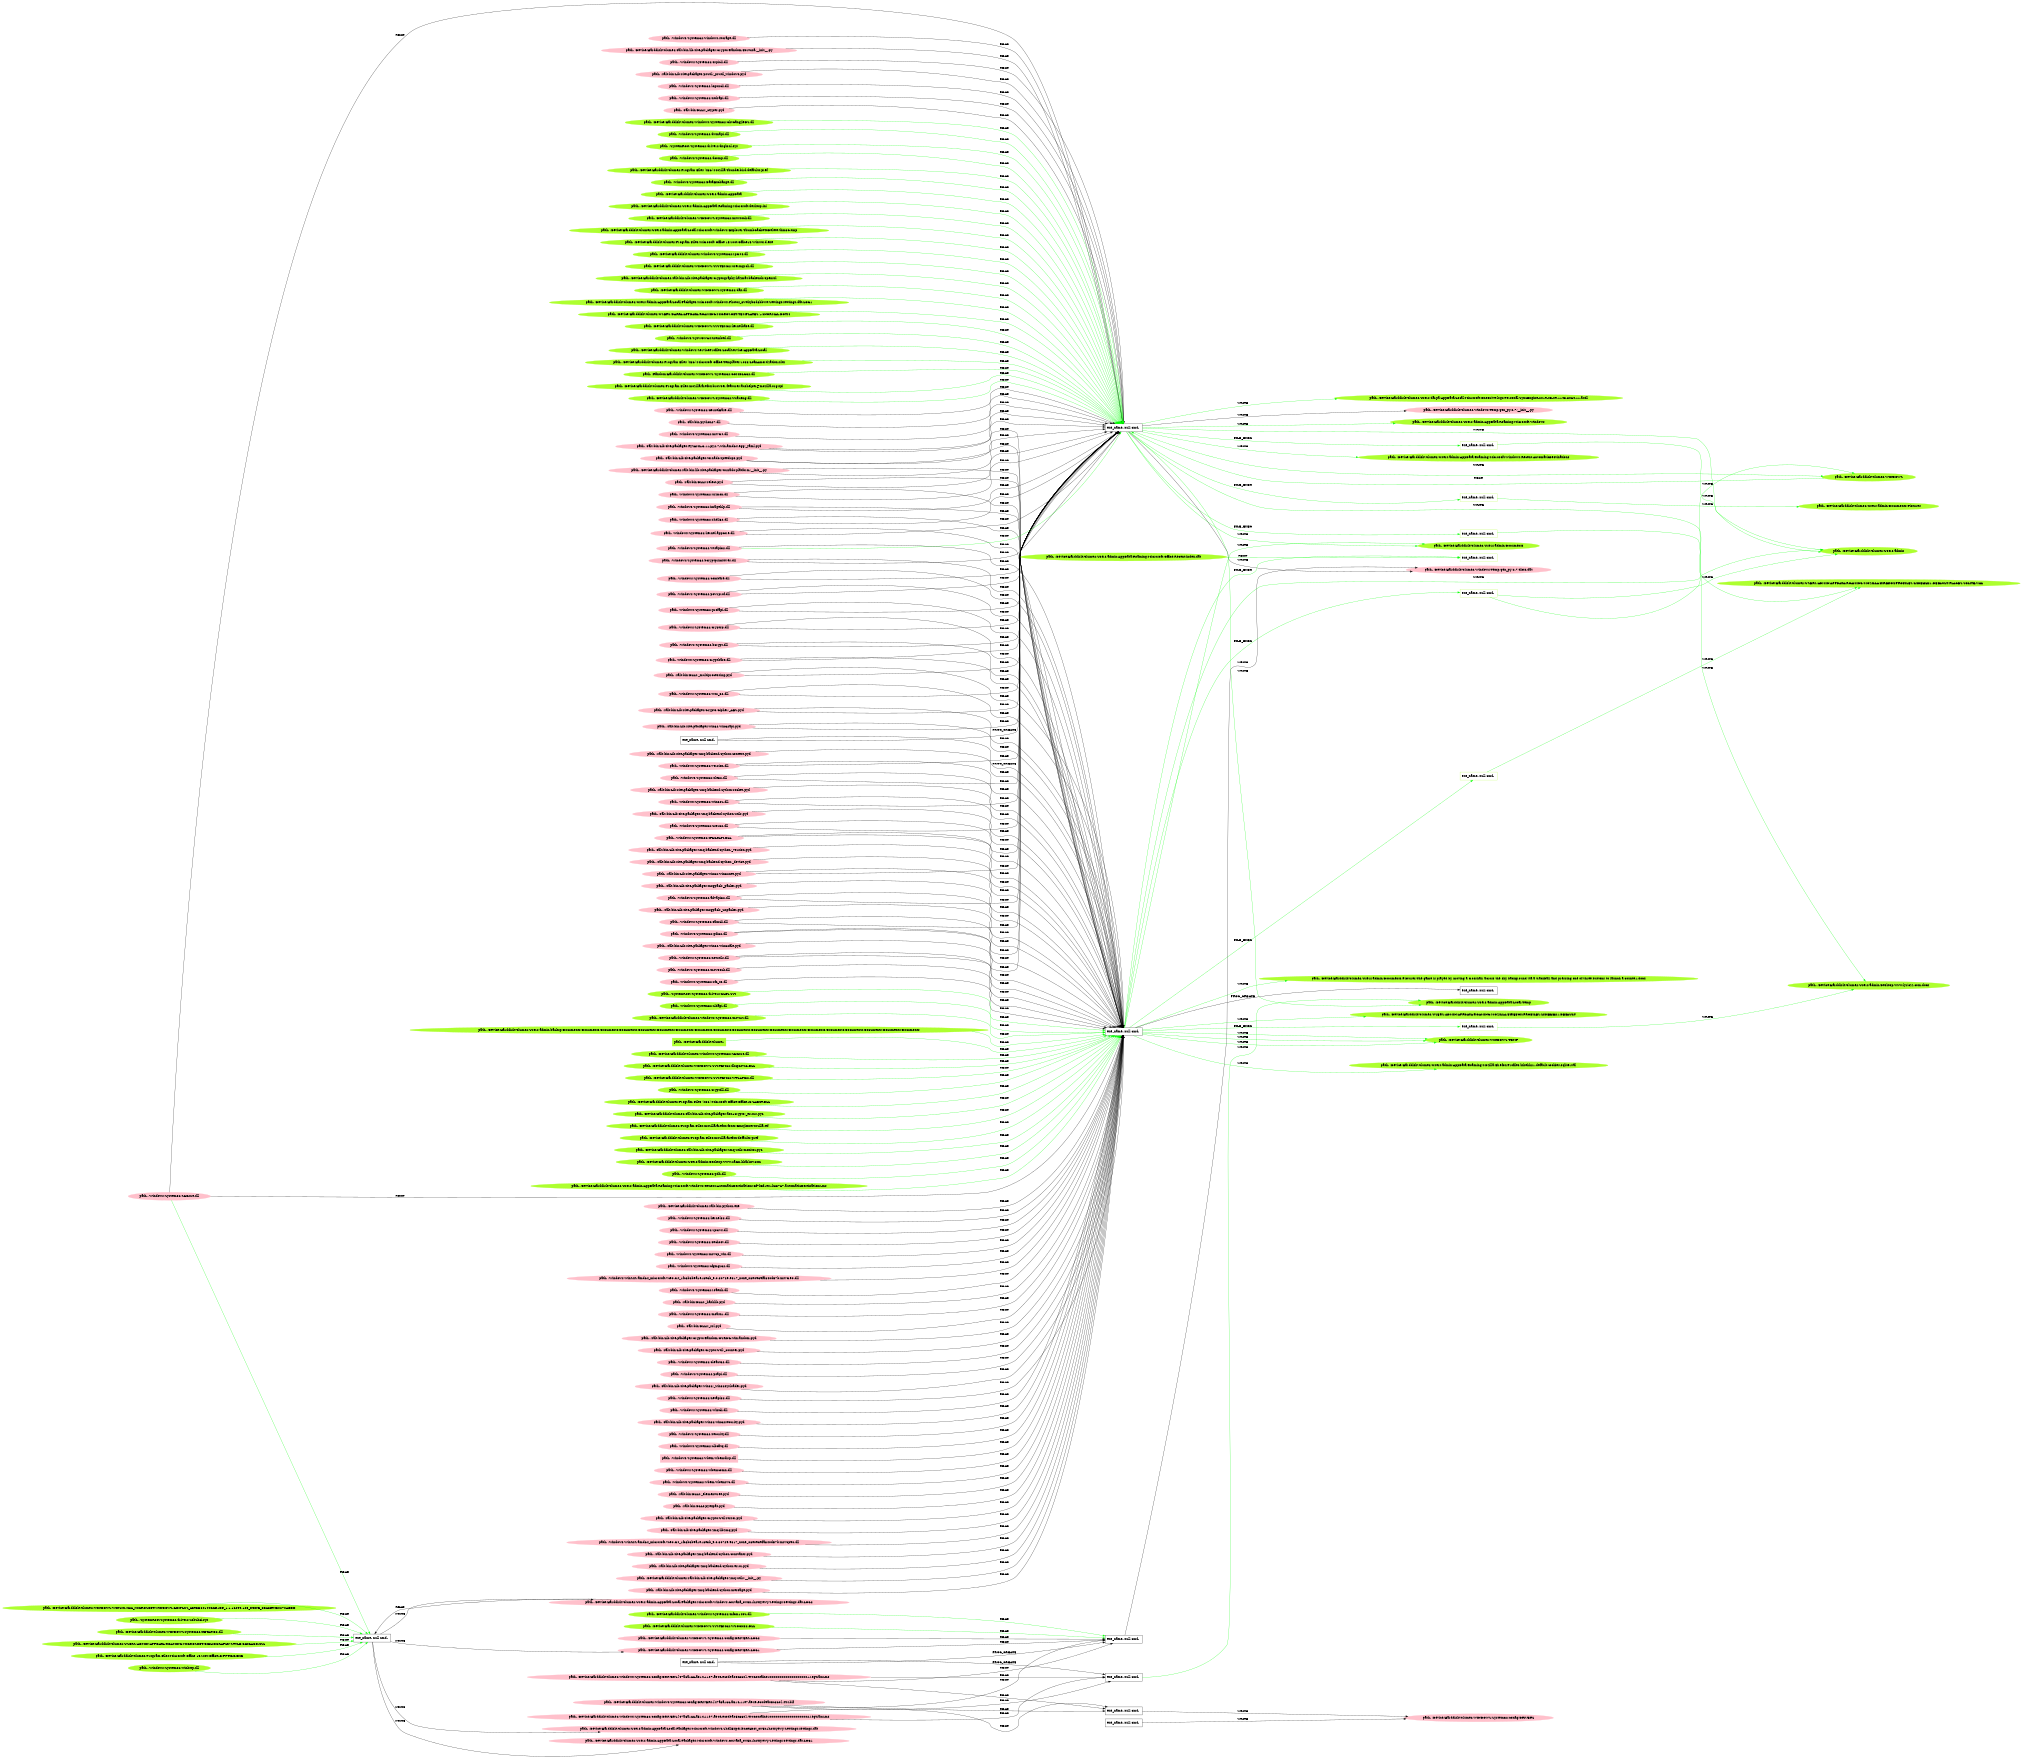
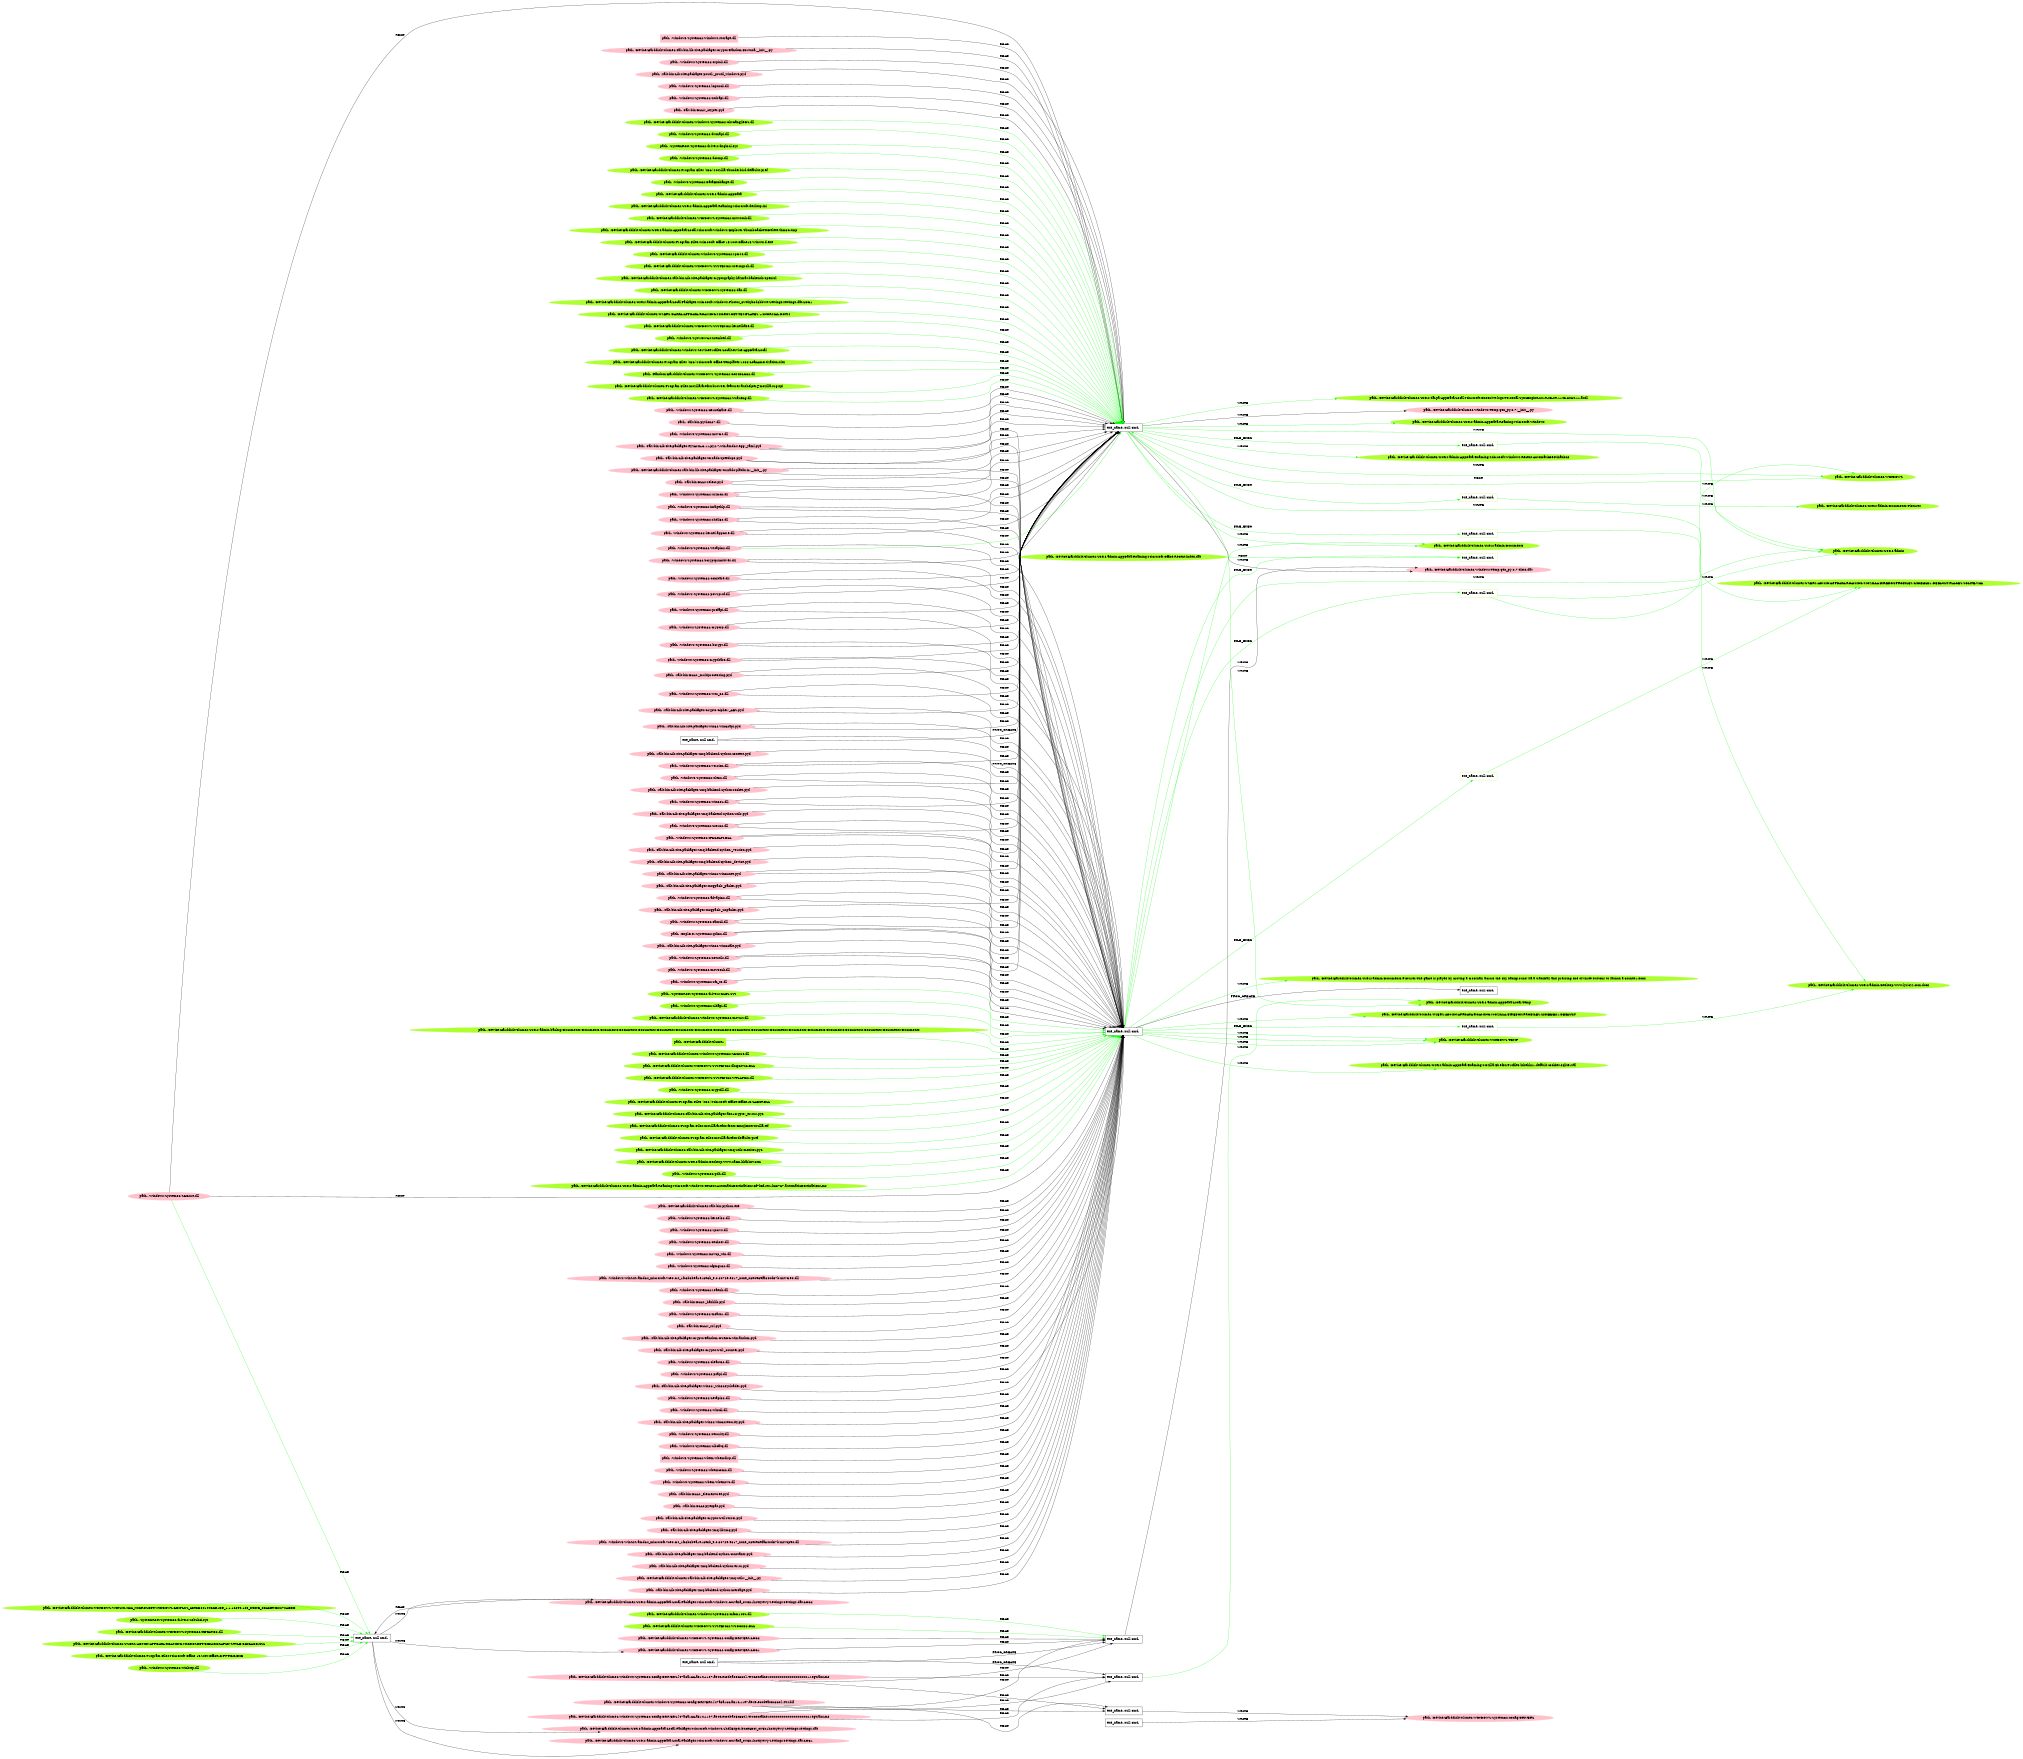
(699, 38) -> (699, 38)
(699, 934) -> (699, 934)
